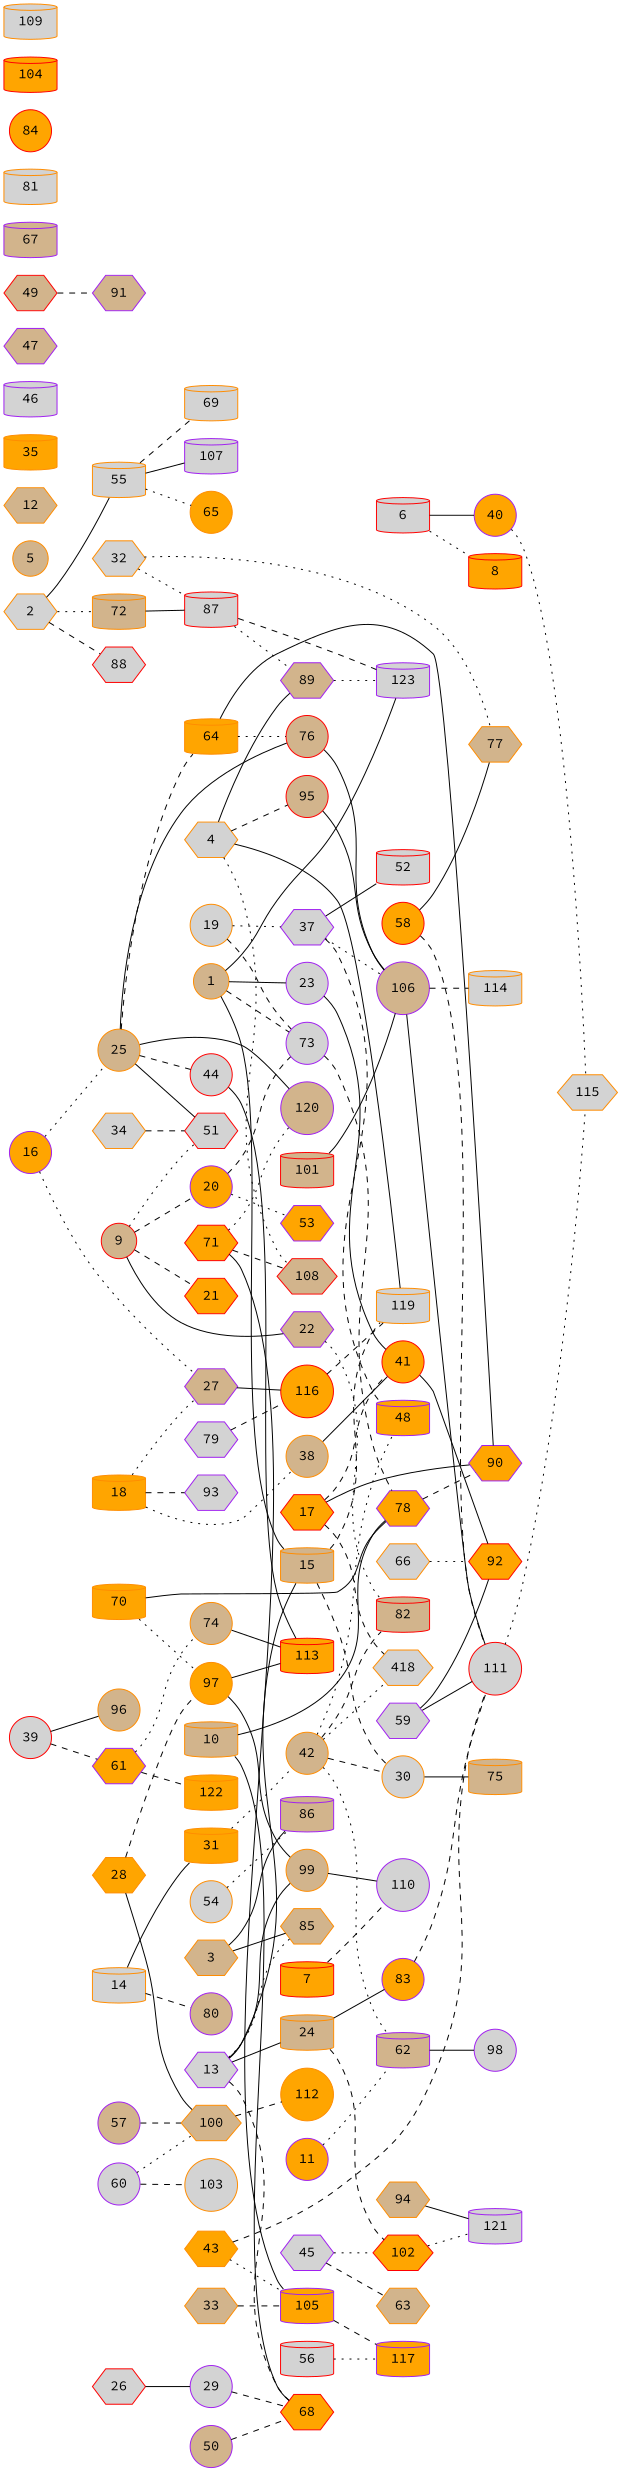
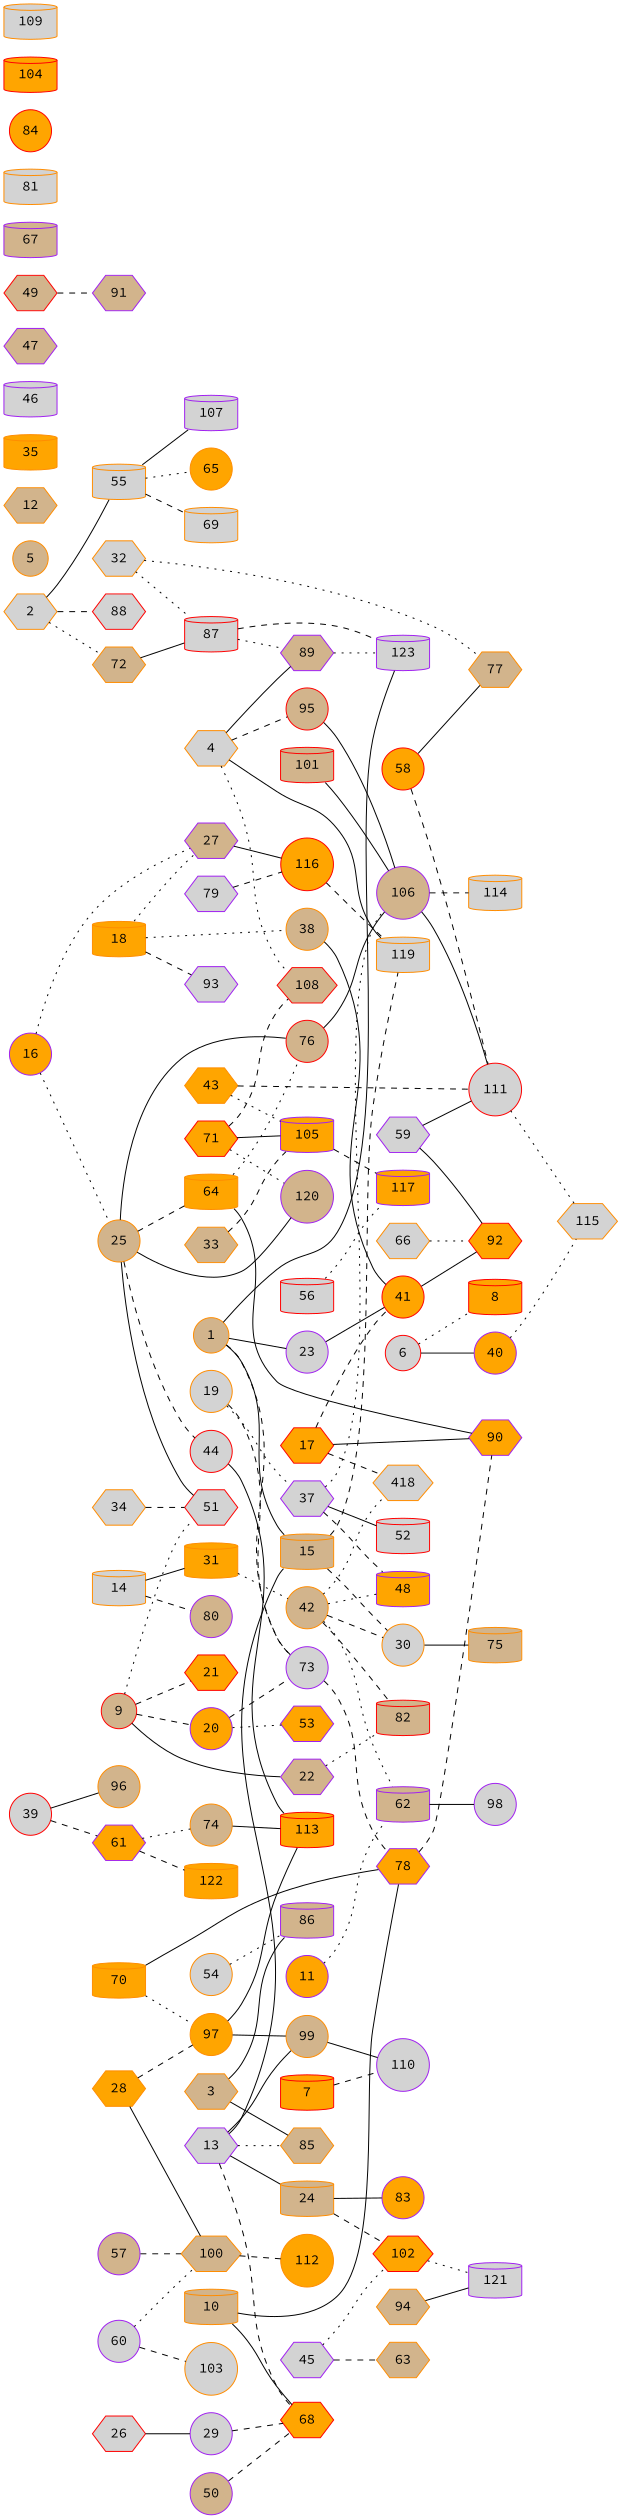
(403, 515) -> (403, 1353)
(119, 612) -> (119, 665)
(452, 1843) -> none
